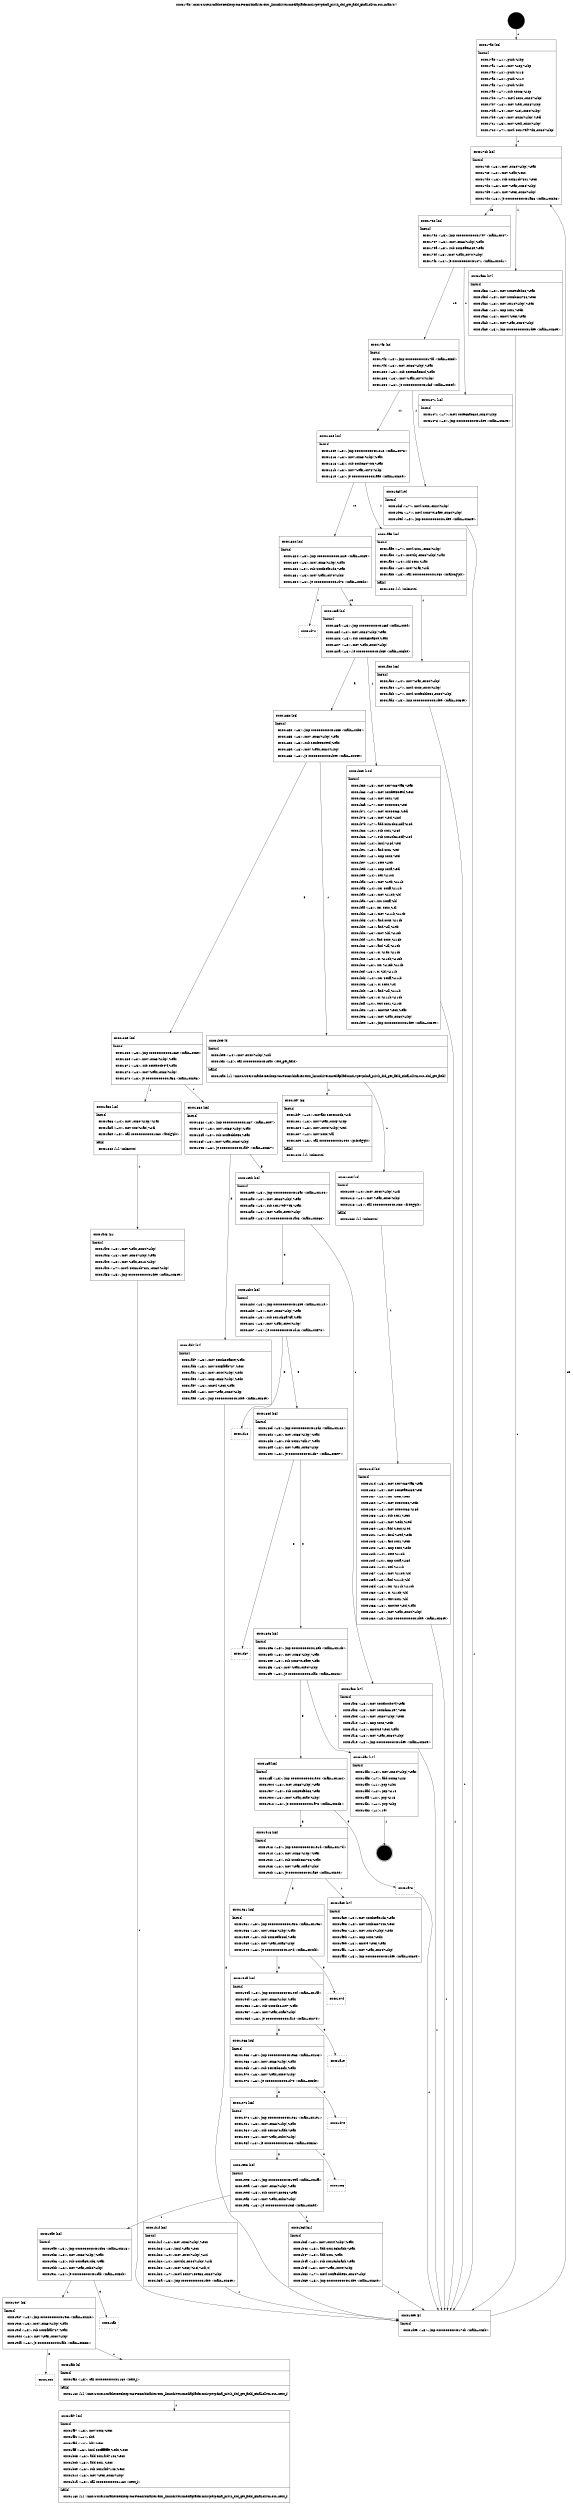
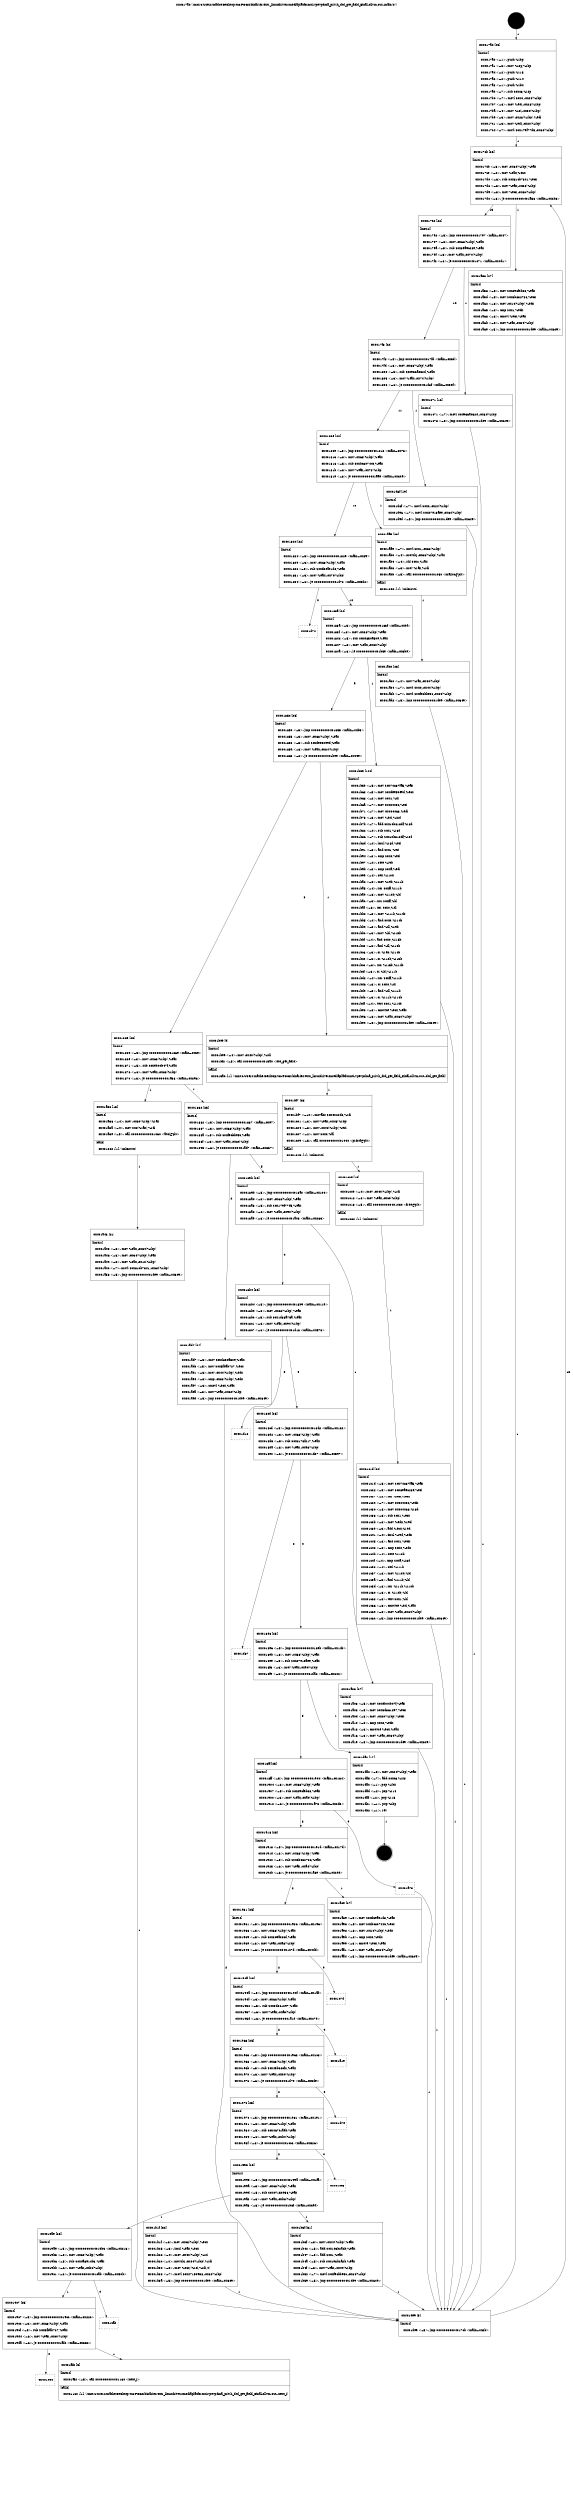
(383, 1124) -> (355, 1166)
none -> (481, 1370)
(174, 2457) -> none
